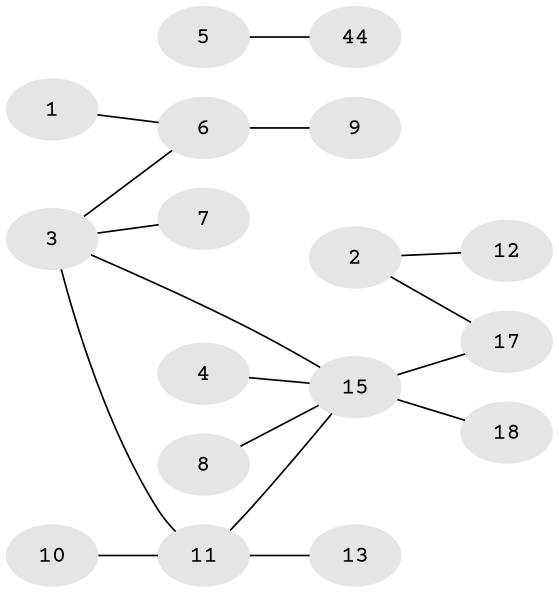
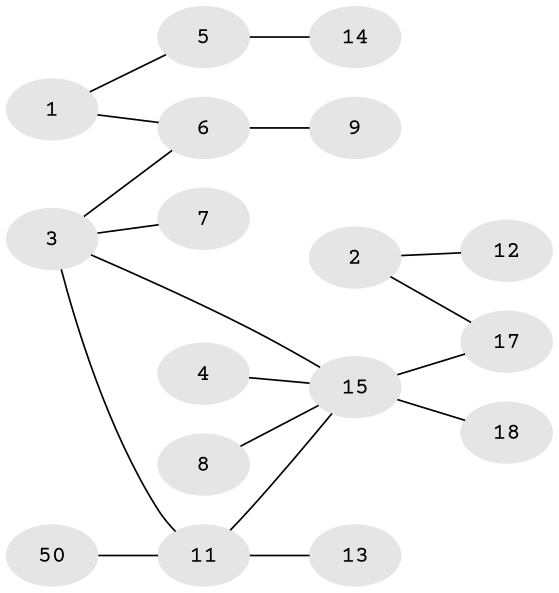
(355, 37) -> (355, 37)
none -> (128, 73)
(52, 556) -> (52, 556)
